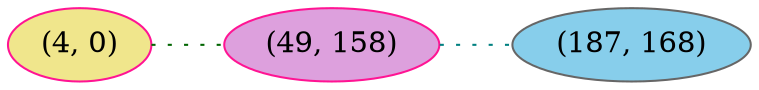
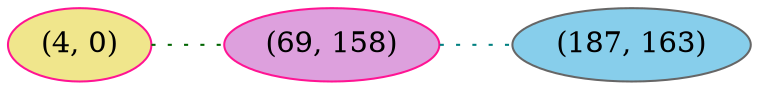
(332, 45) -> (332, 45)
(632, 45) -> (632, 45)
